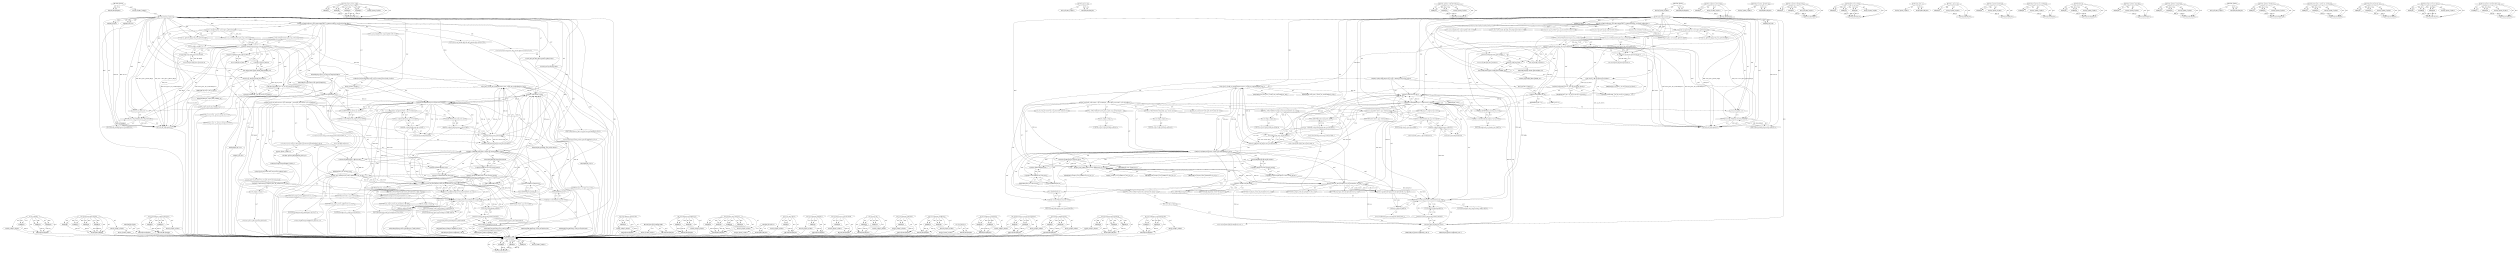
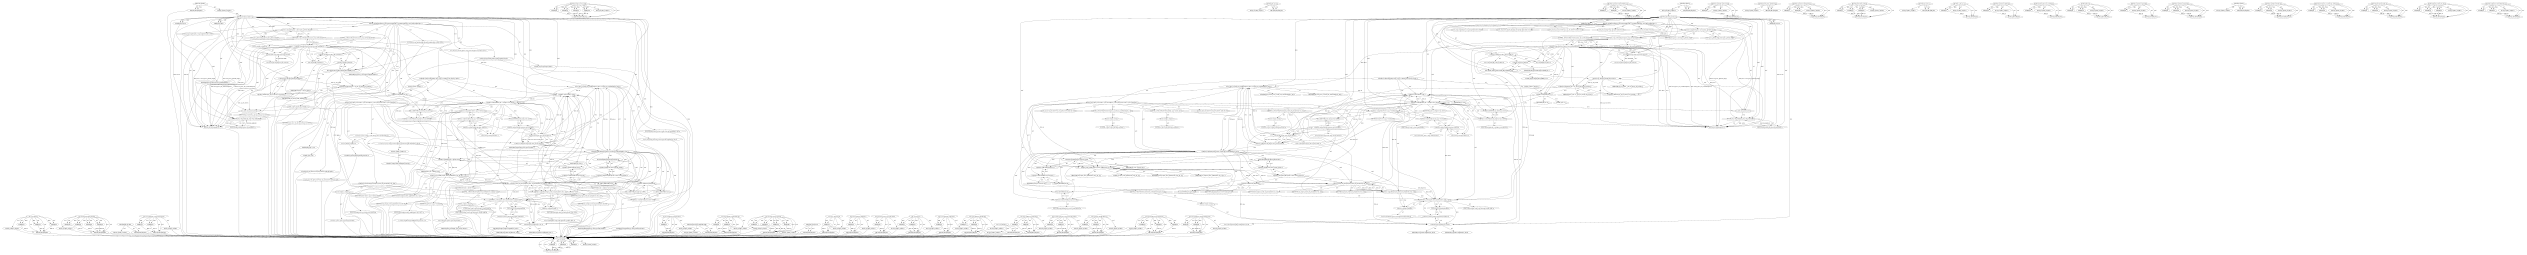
(438, 208) -> none
